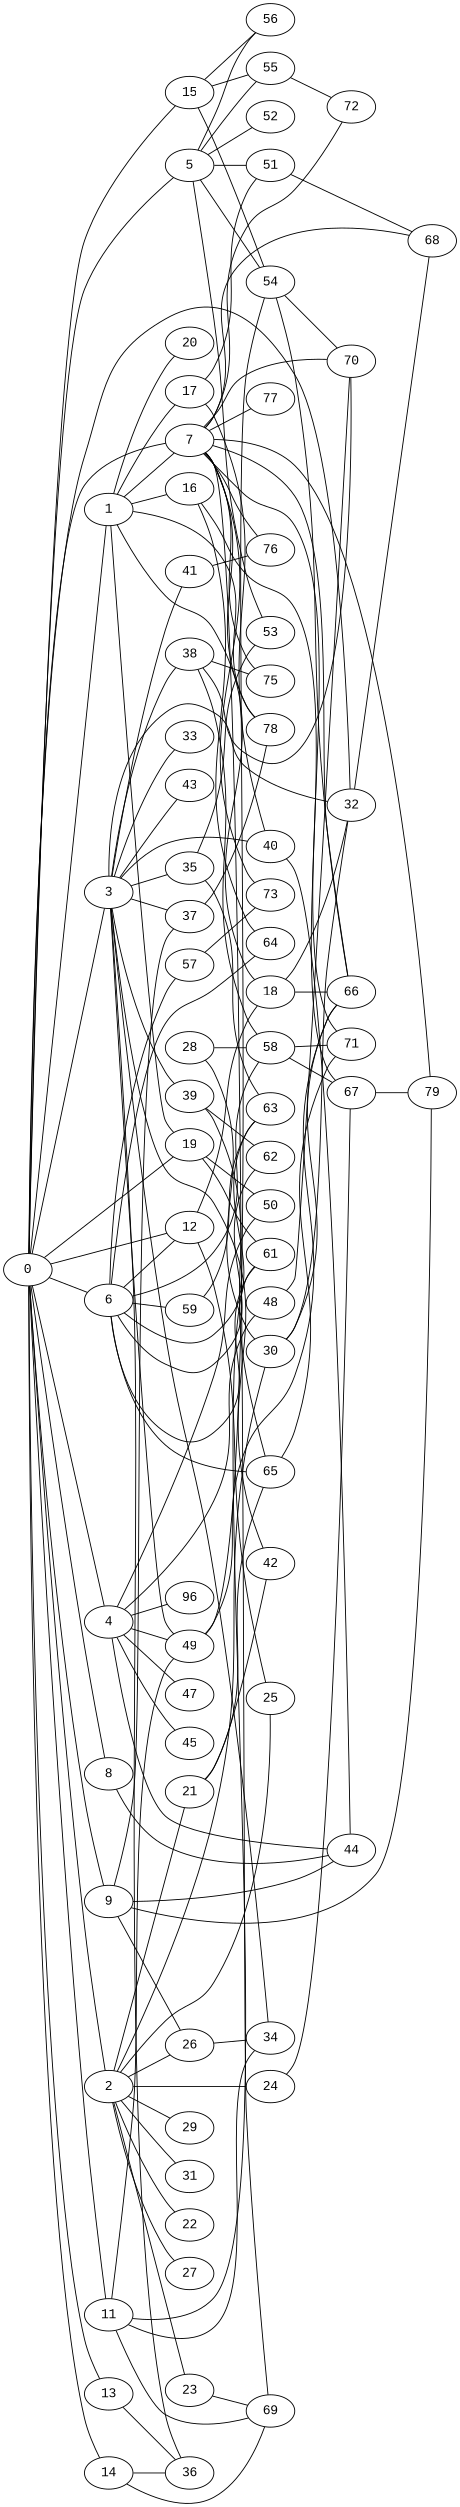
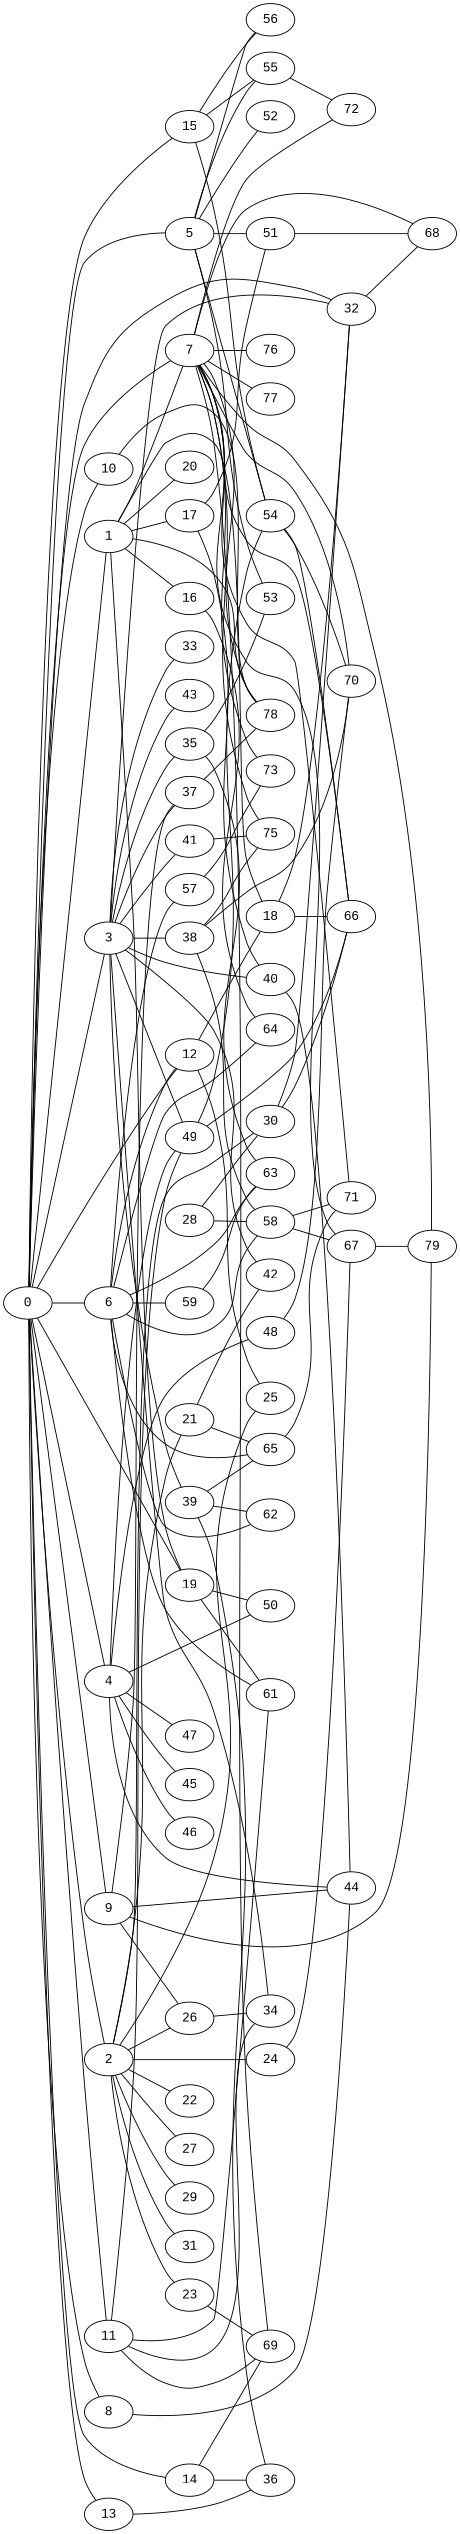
none -> (109, 469)
(230, 561) -> (230, 838)
(311, 664) -> (278, 678)
(190, 1598) -> (190, 1833)
(135, 1685) -> (240, 1990)
